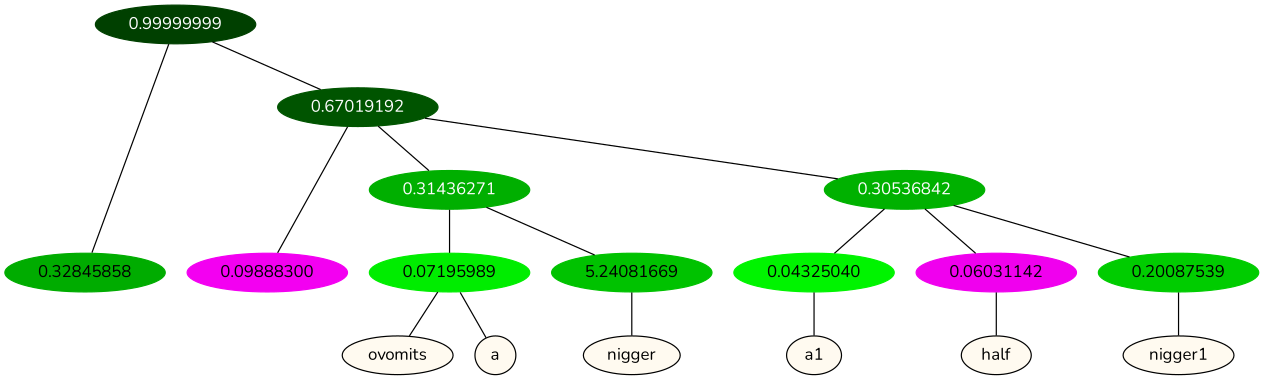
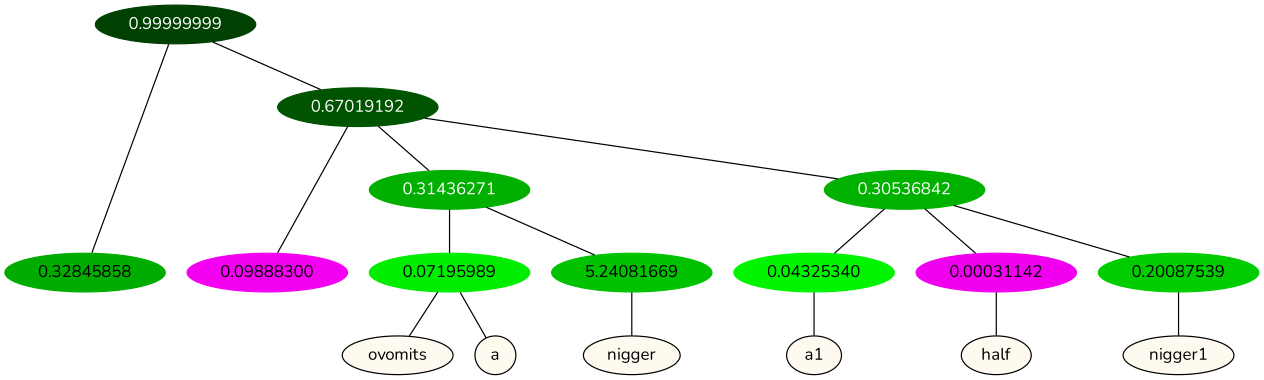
(814, 273) -> (814, 273)
(996, 273) -> (996, 273)
